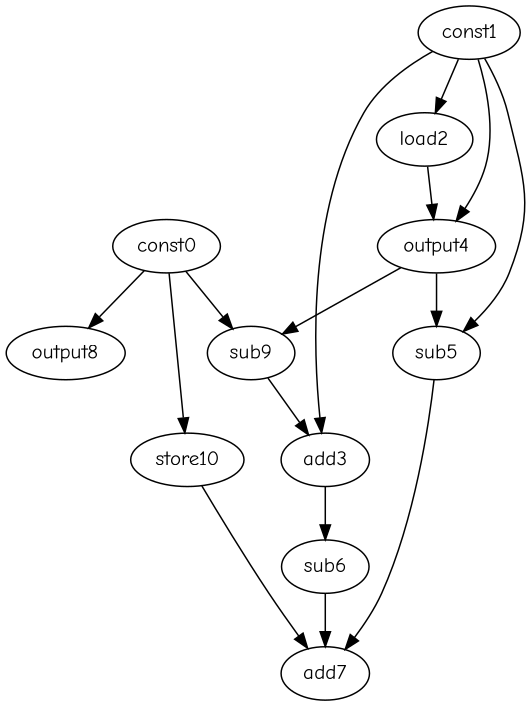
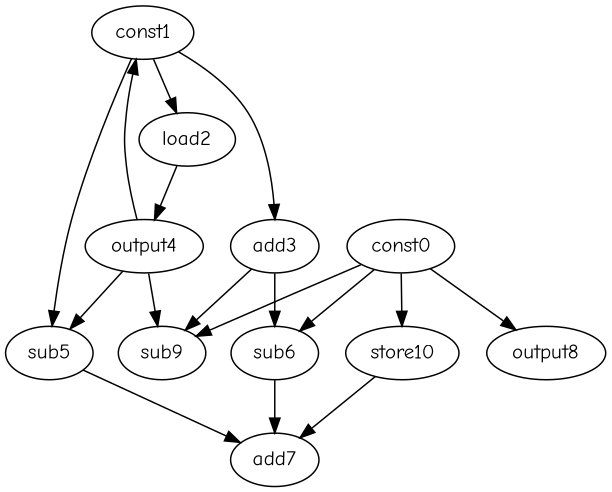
(490, 136) -> (125, 147)
none -> (343, 295)
(284, 400) -> (224, 295)
